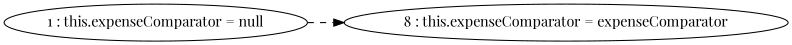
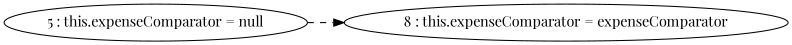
(156, 23) -> (156, 23)
